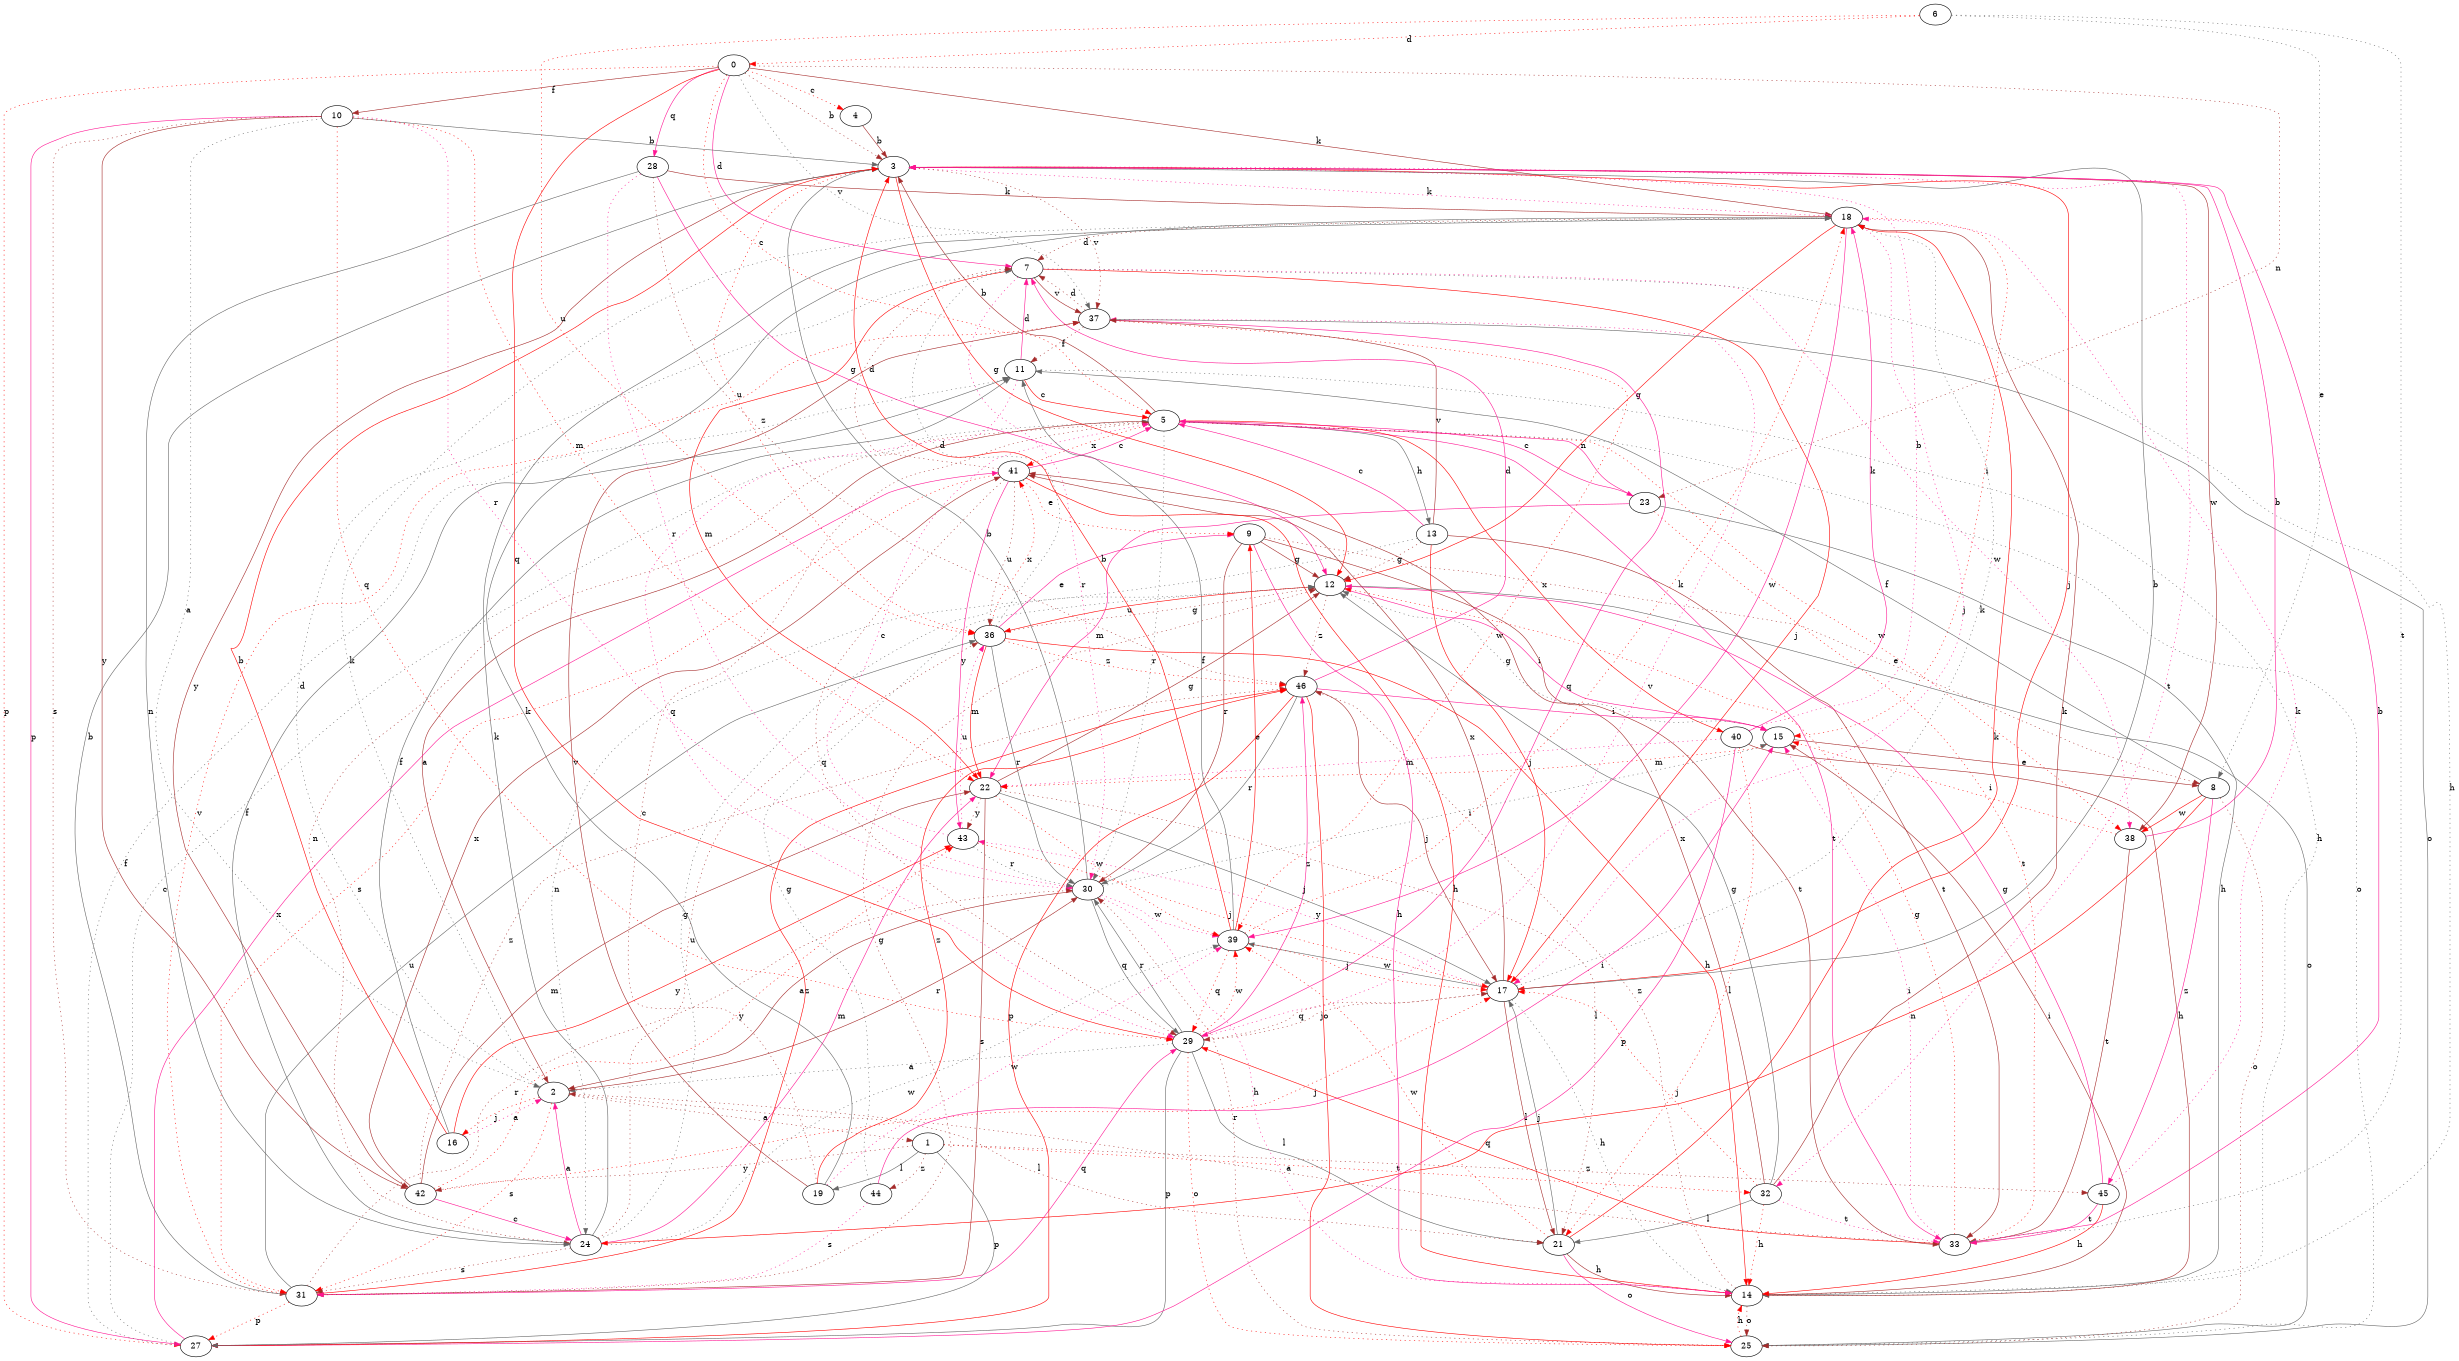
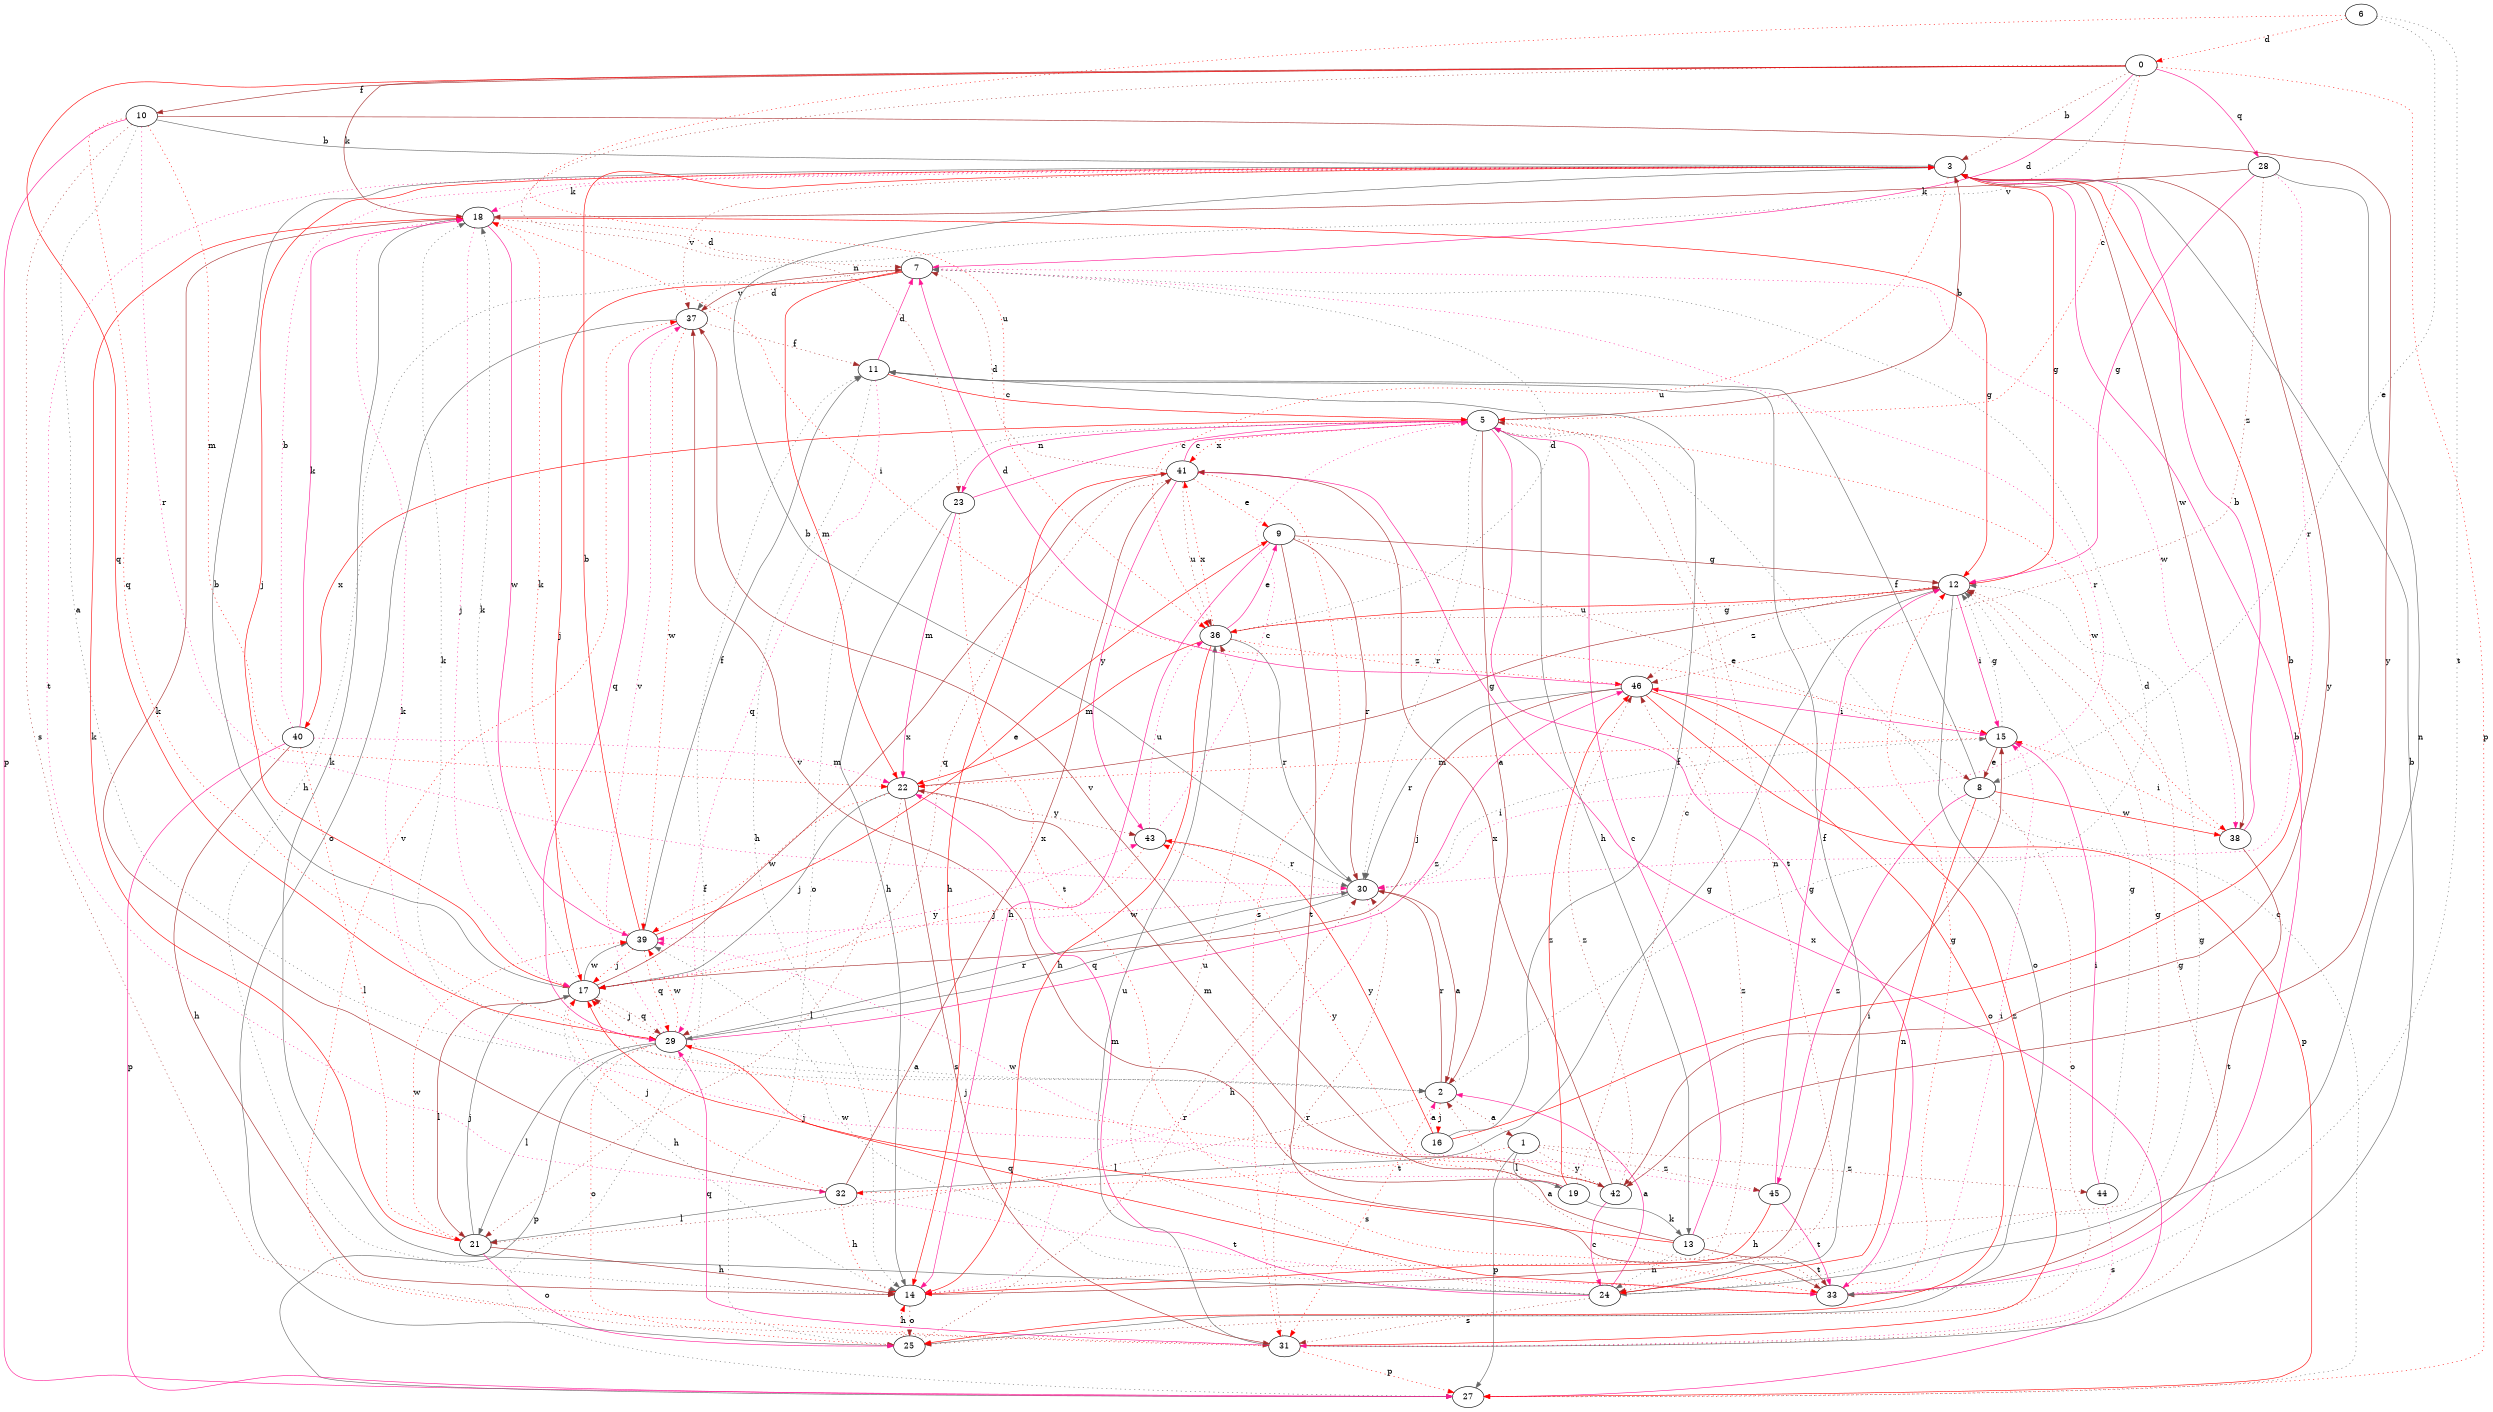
(856, 116) -> none
(751, 354) -> (1634, 1209)
